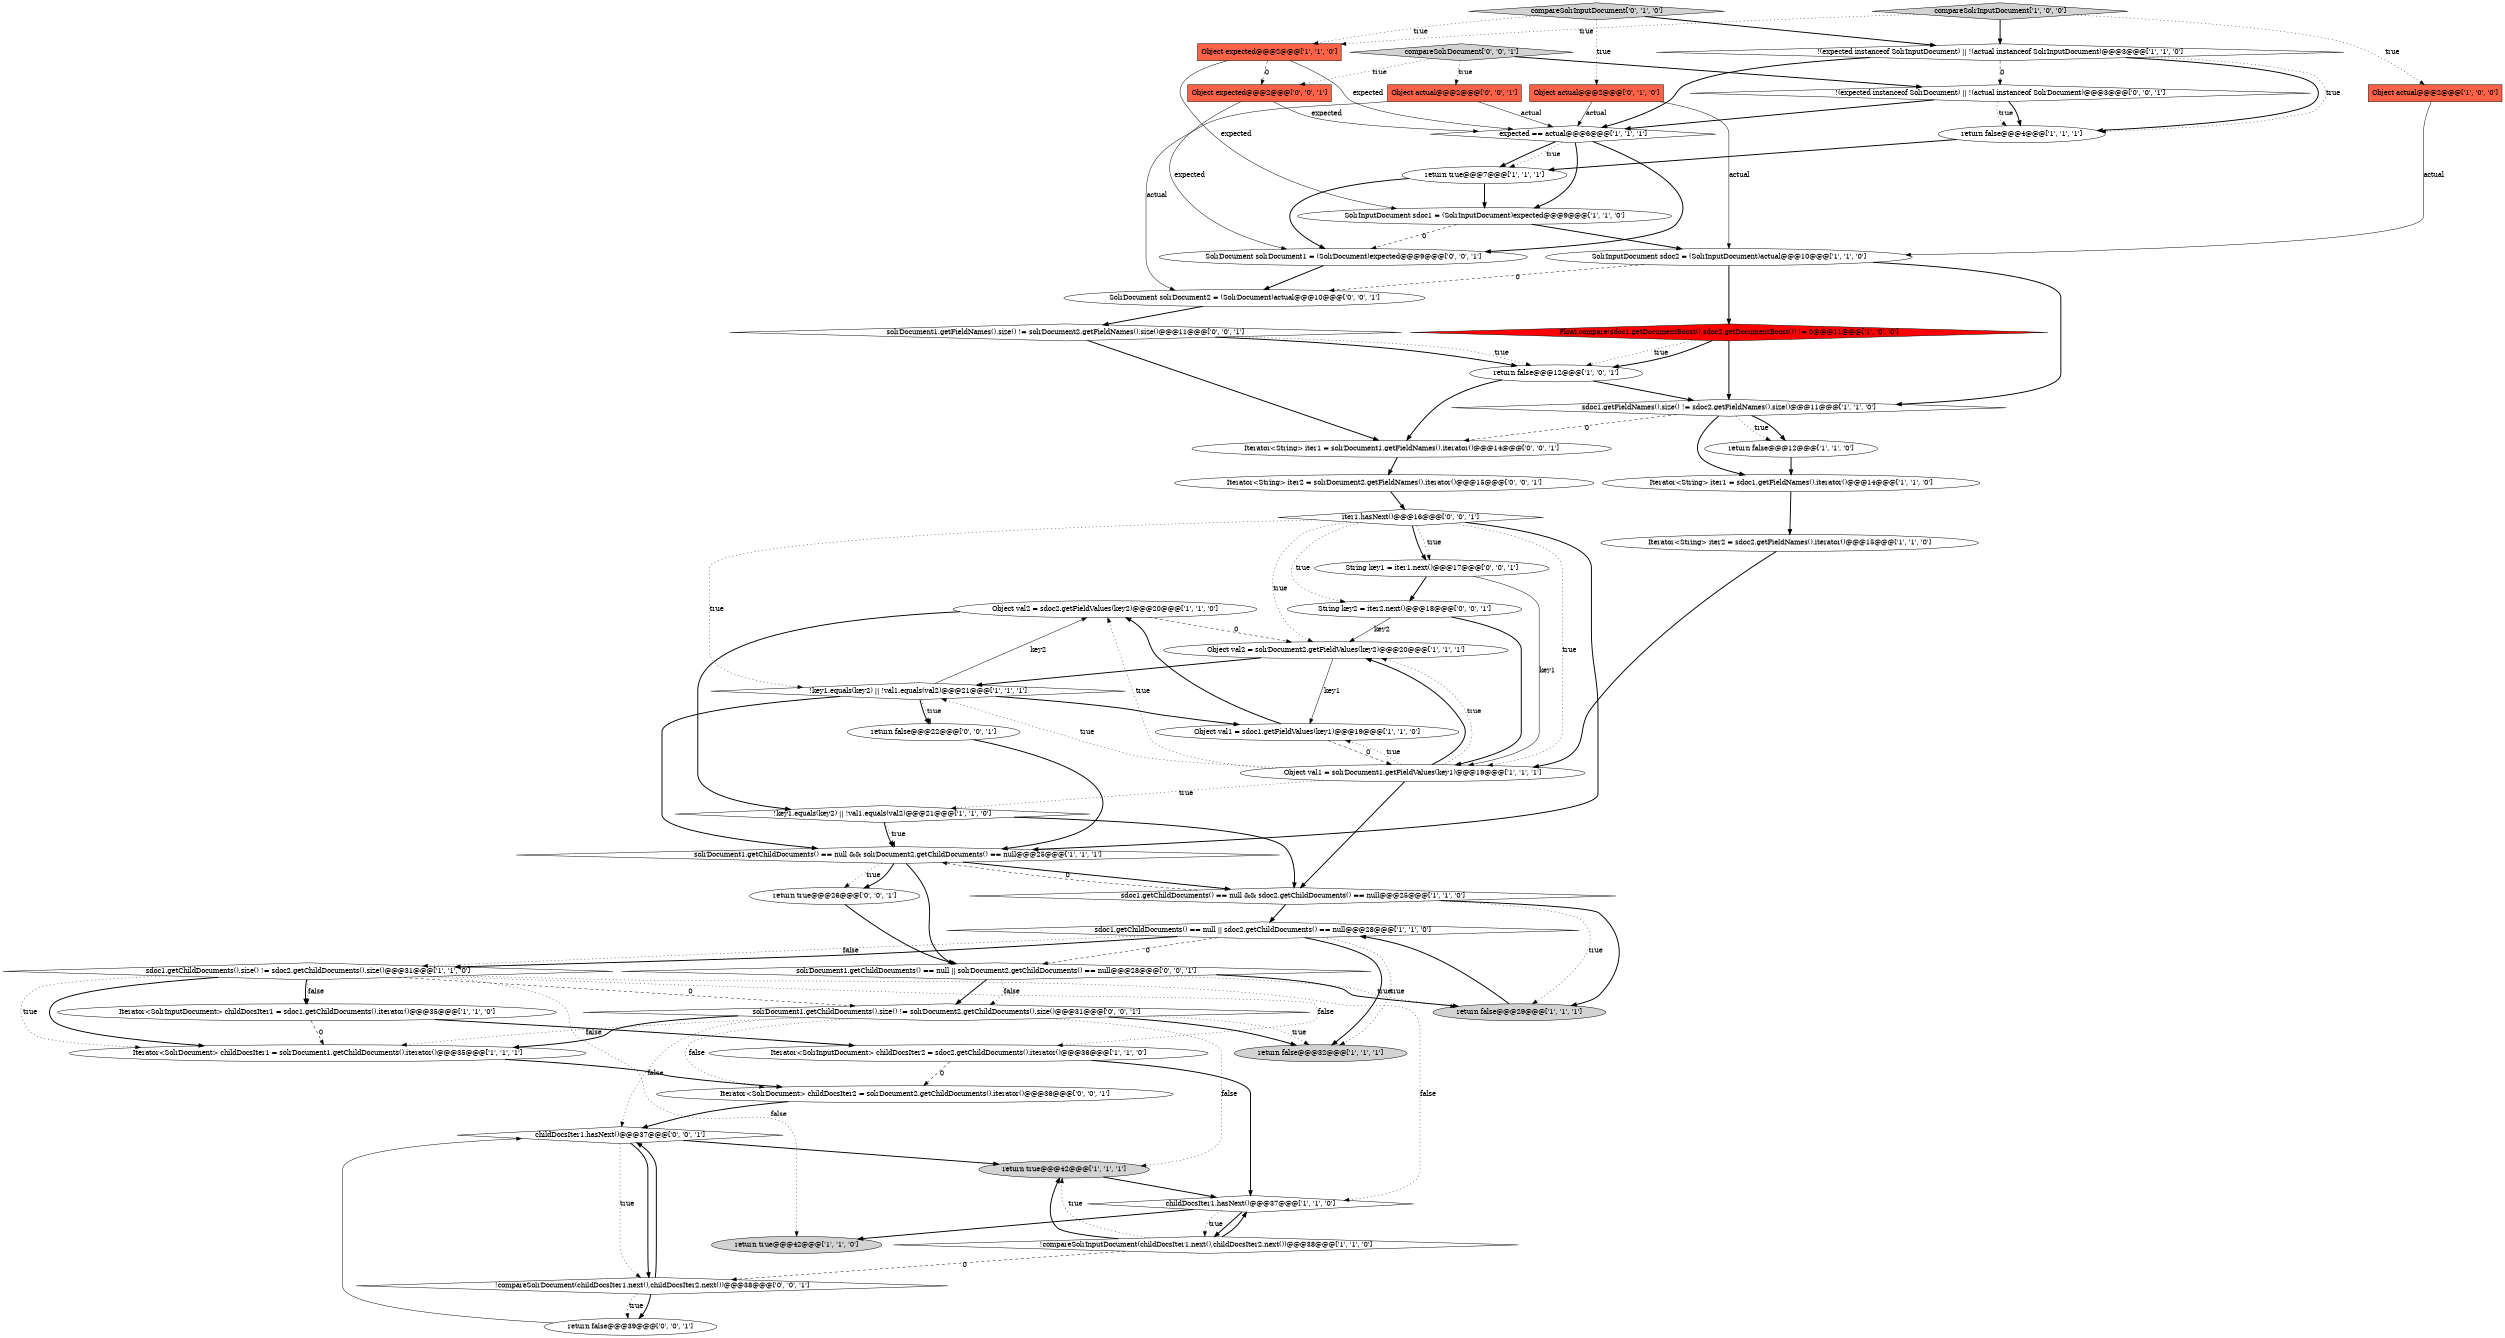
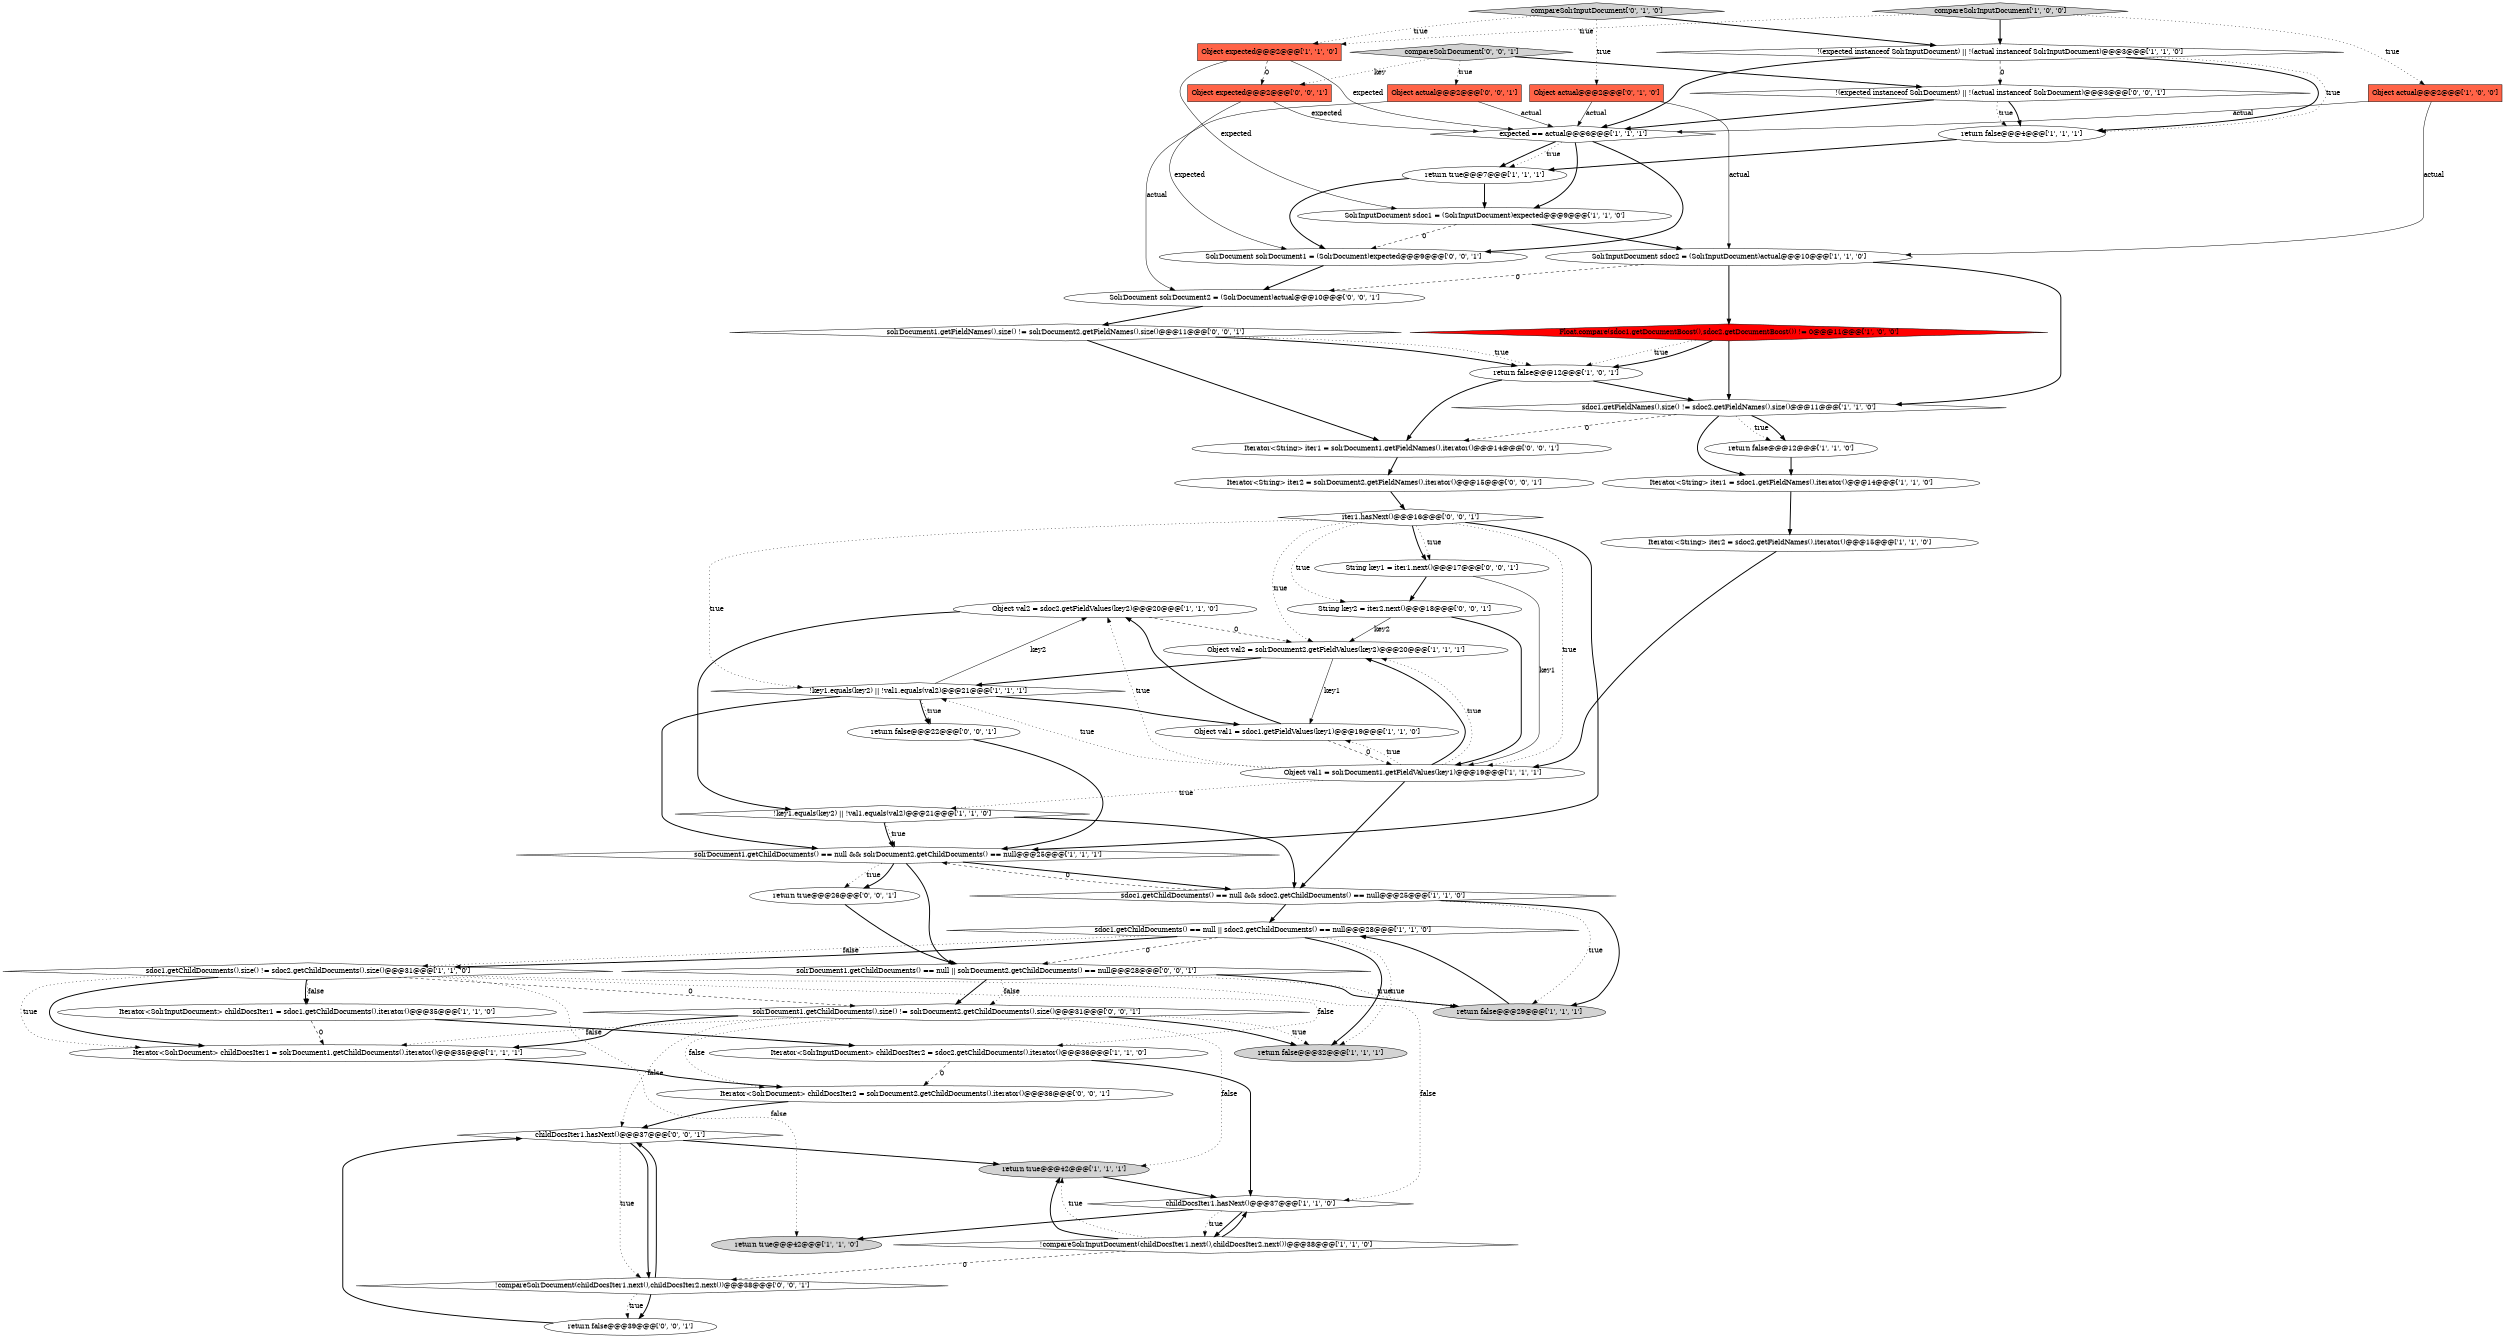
(1380, 73) -> (1380, 73)
none -> (2025, 121)
(343, 1246) -> (343, 1246)
